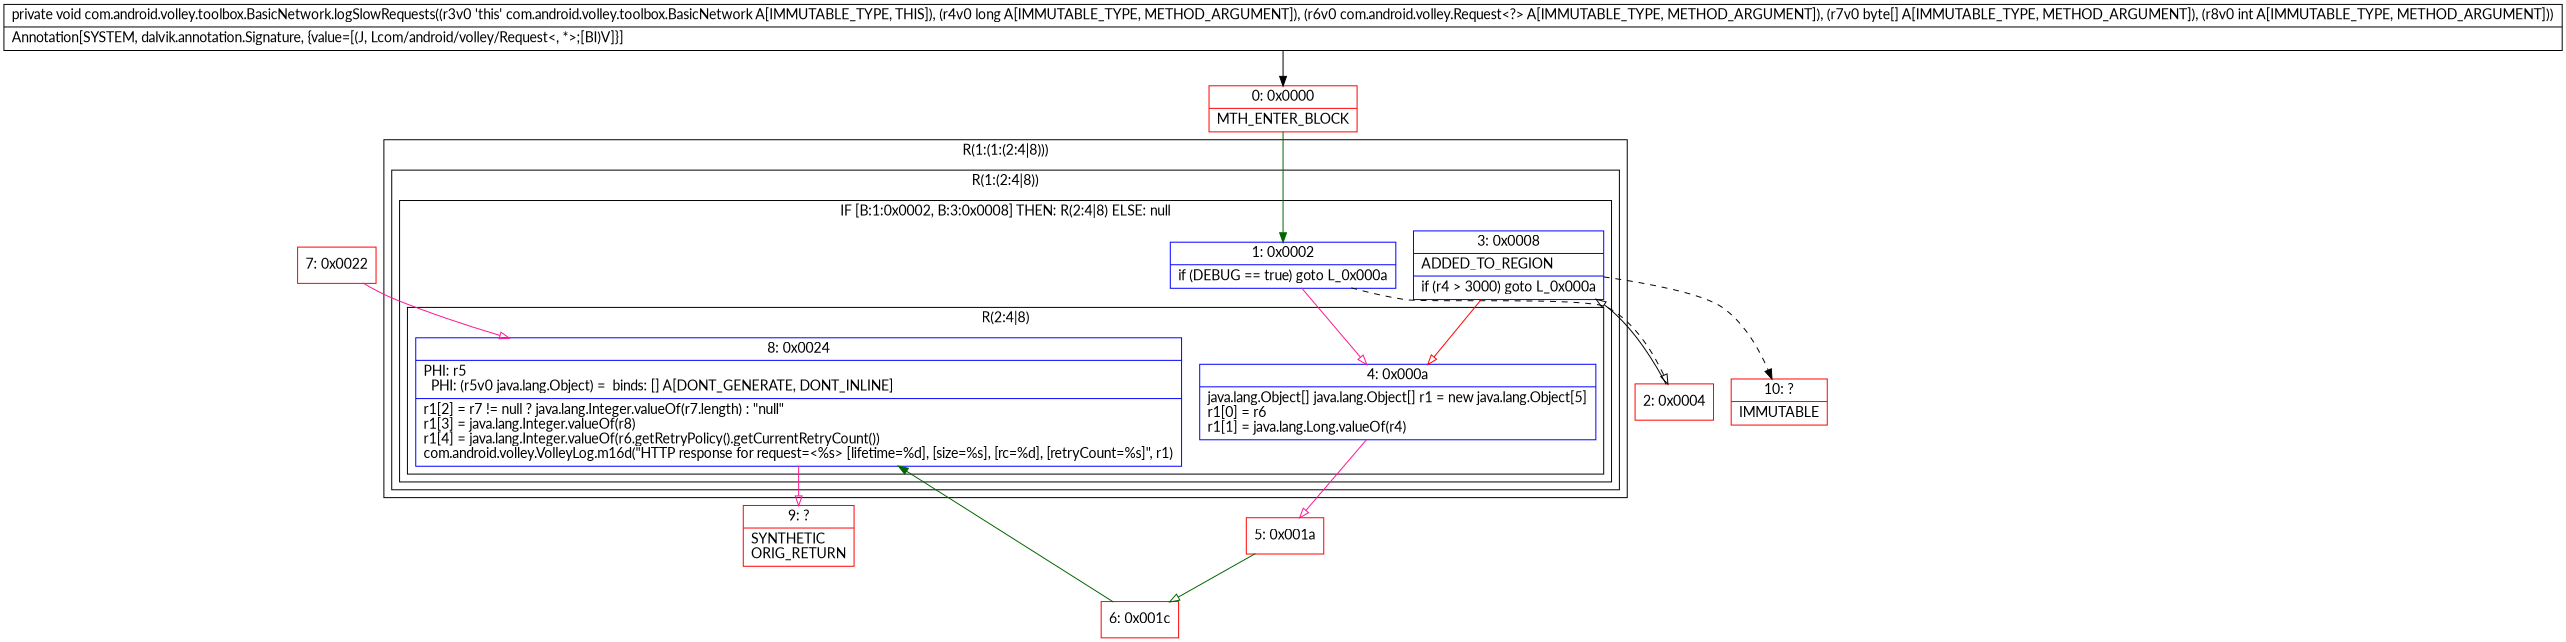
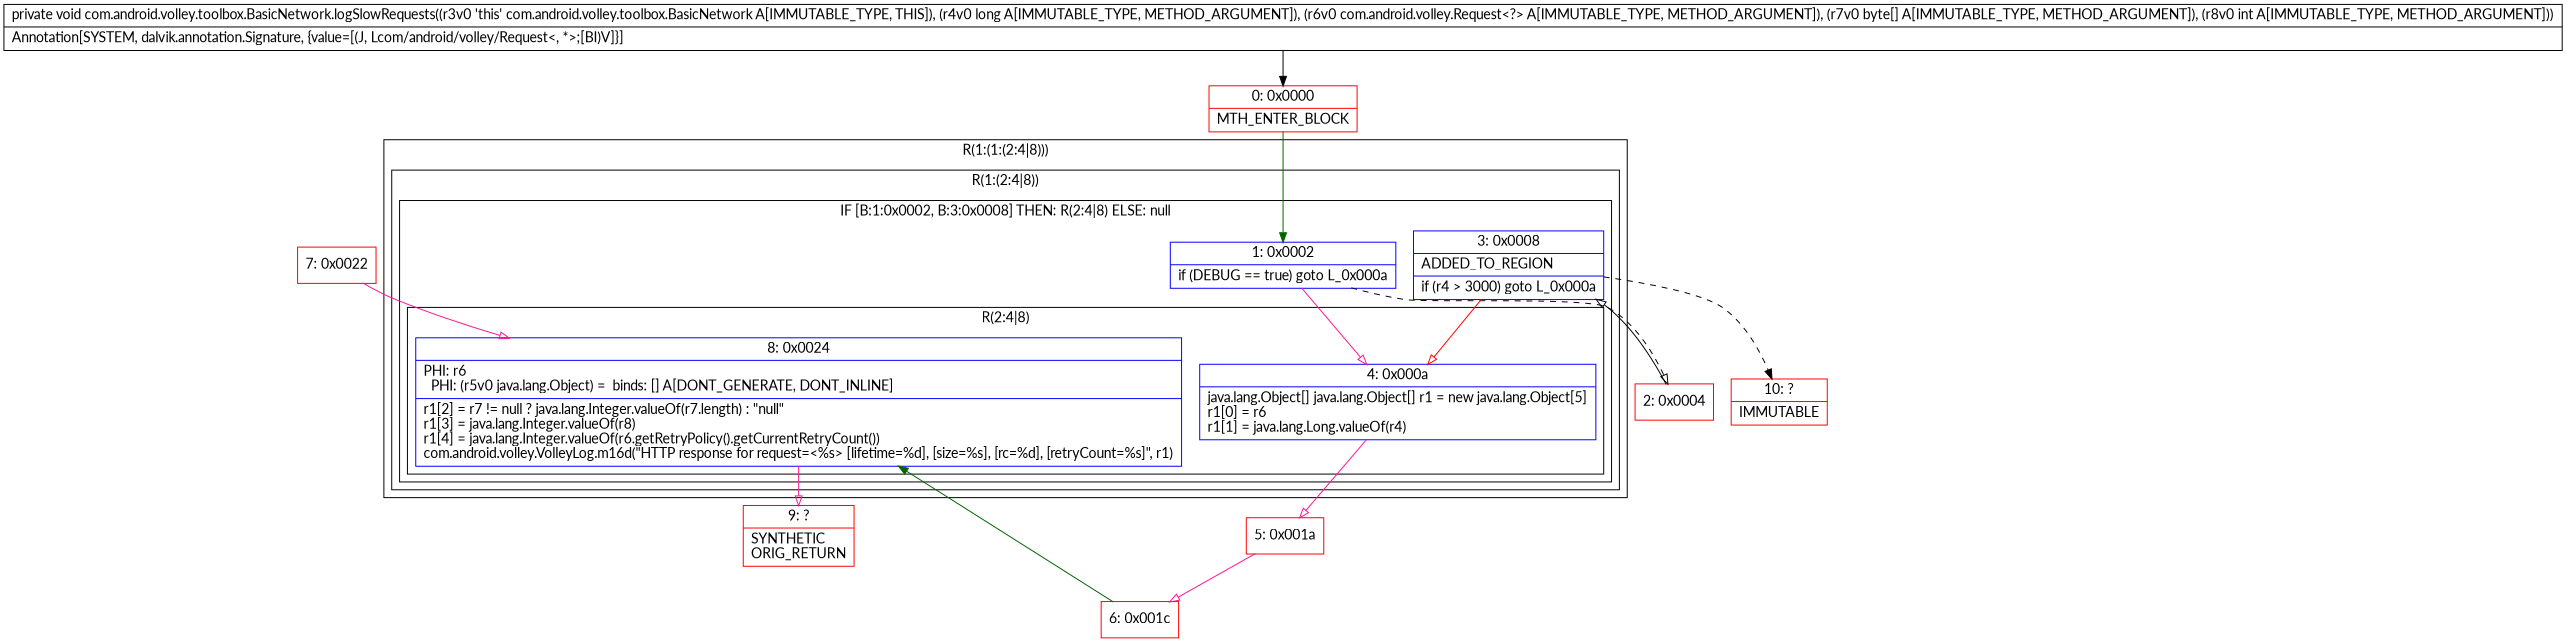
(447, 372) -> (447, 372)
(1217, 575) -> (1217, 575)
